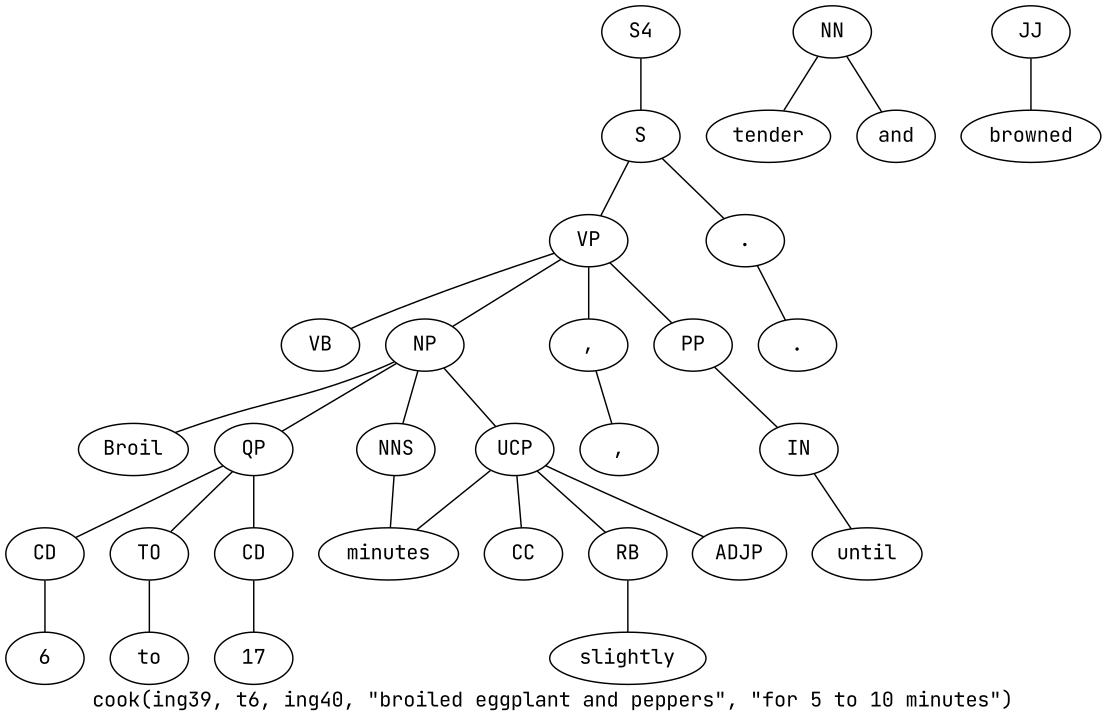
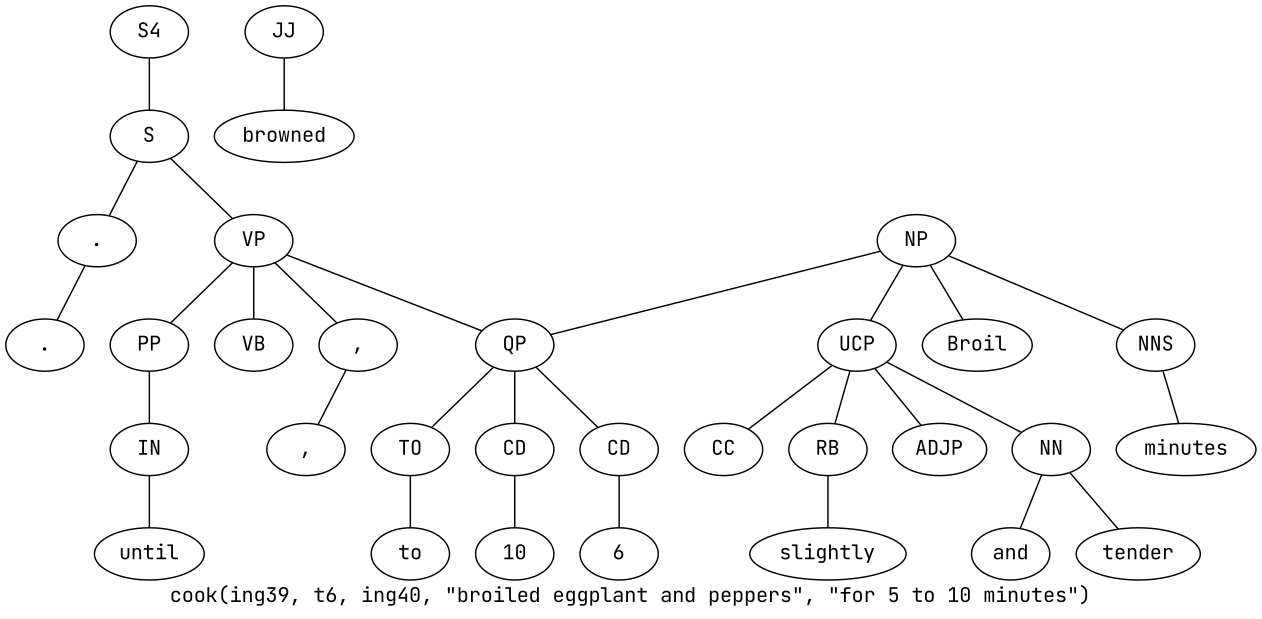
(507, 293) -> (384, 293)
(454, 500) -> (954, 397)
(254, 658) -> (515, 554)
